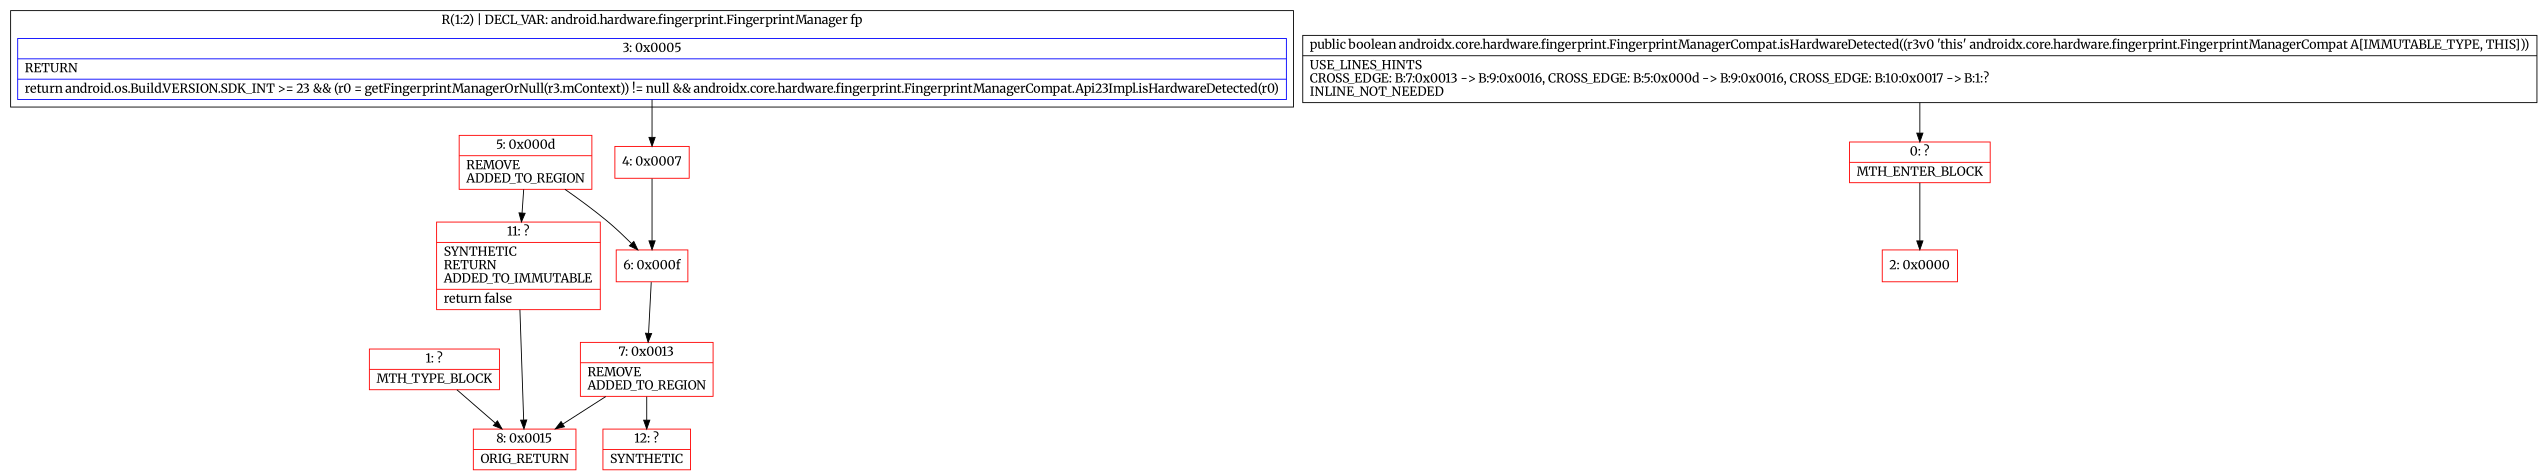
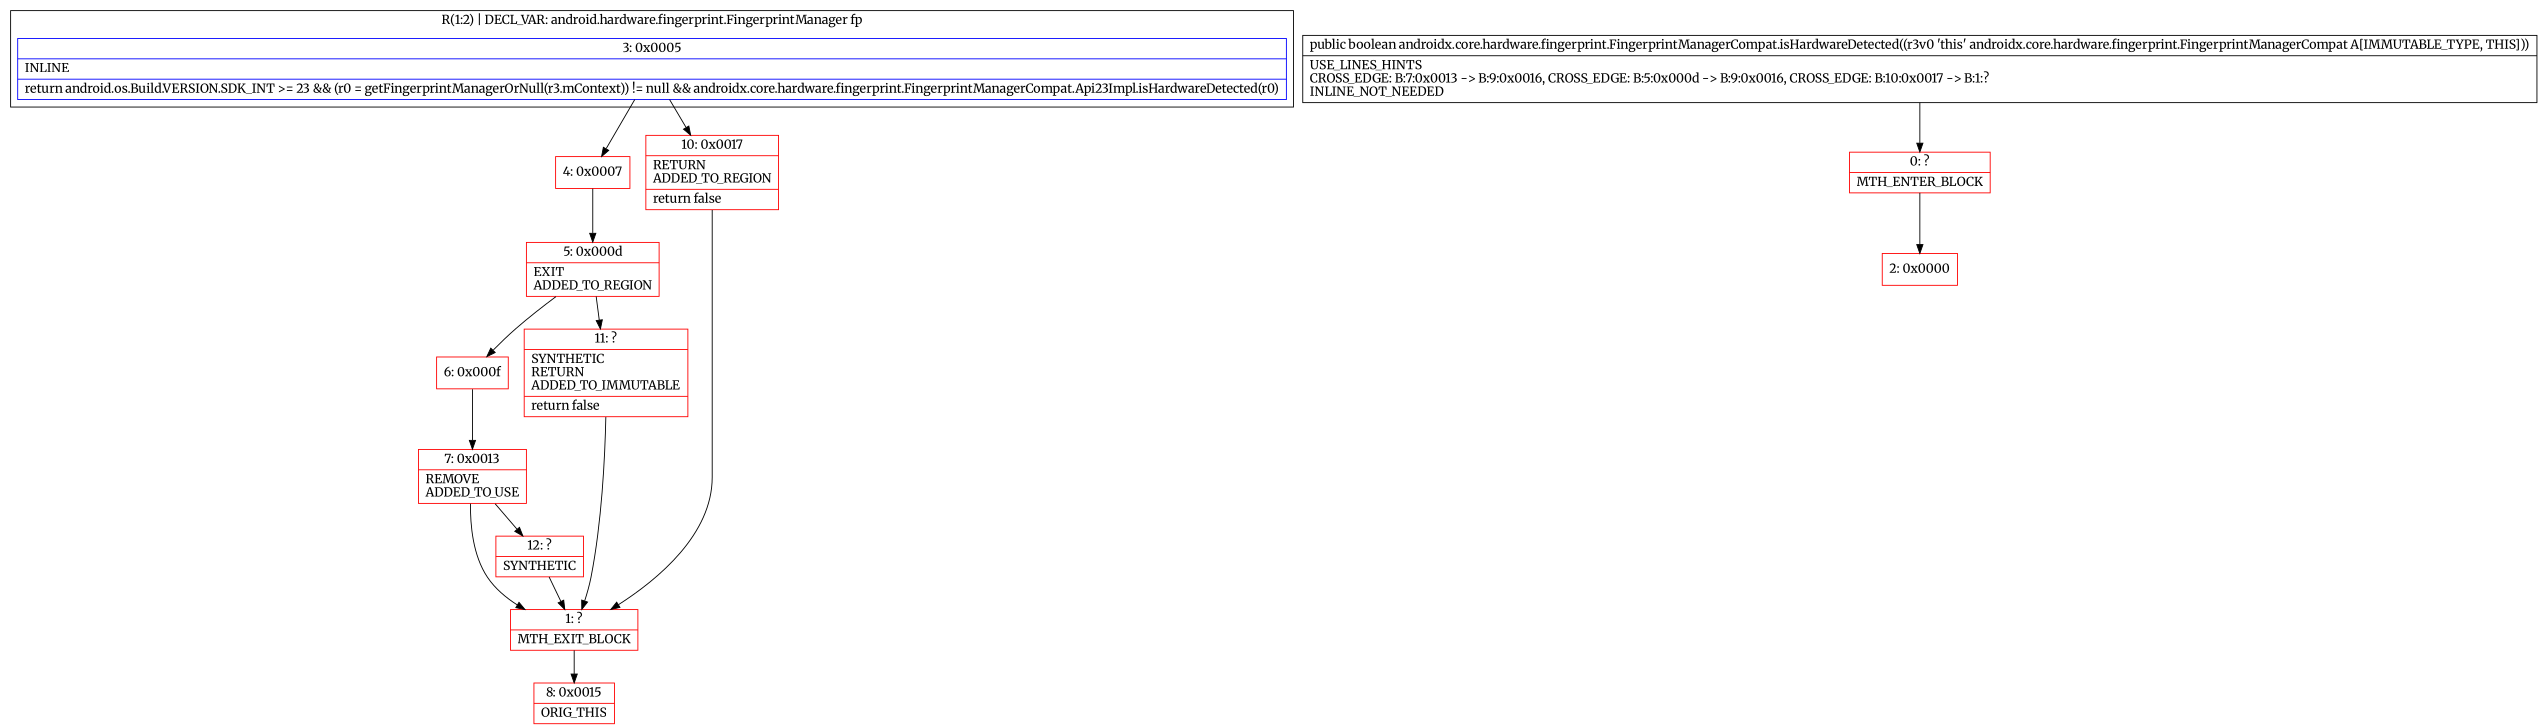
(51, 69) -> (47, 69)
(493, 165) -> (549, 272)
none -> (712, 173)
(652, 210) -> (593, 211)
(522, 365) -> (601, 510)
(434, 379) -> (574, 640)
(647, 386) -> (472, 493)
(584, 410) -> (479, 561)
(525, 459) -> (574, 713)
none -> (555, 589)
